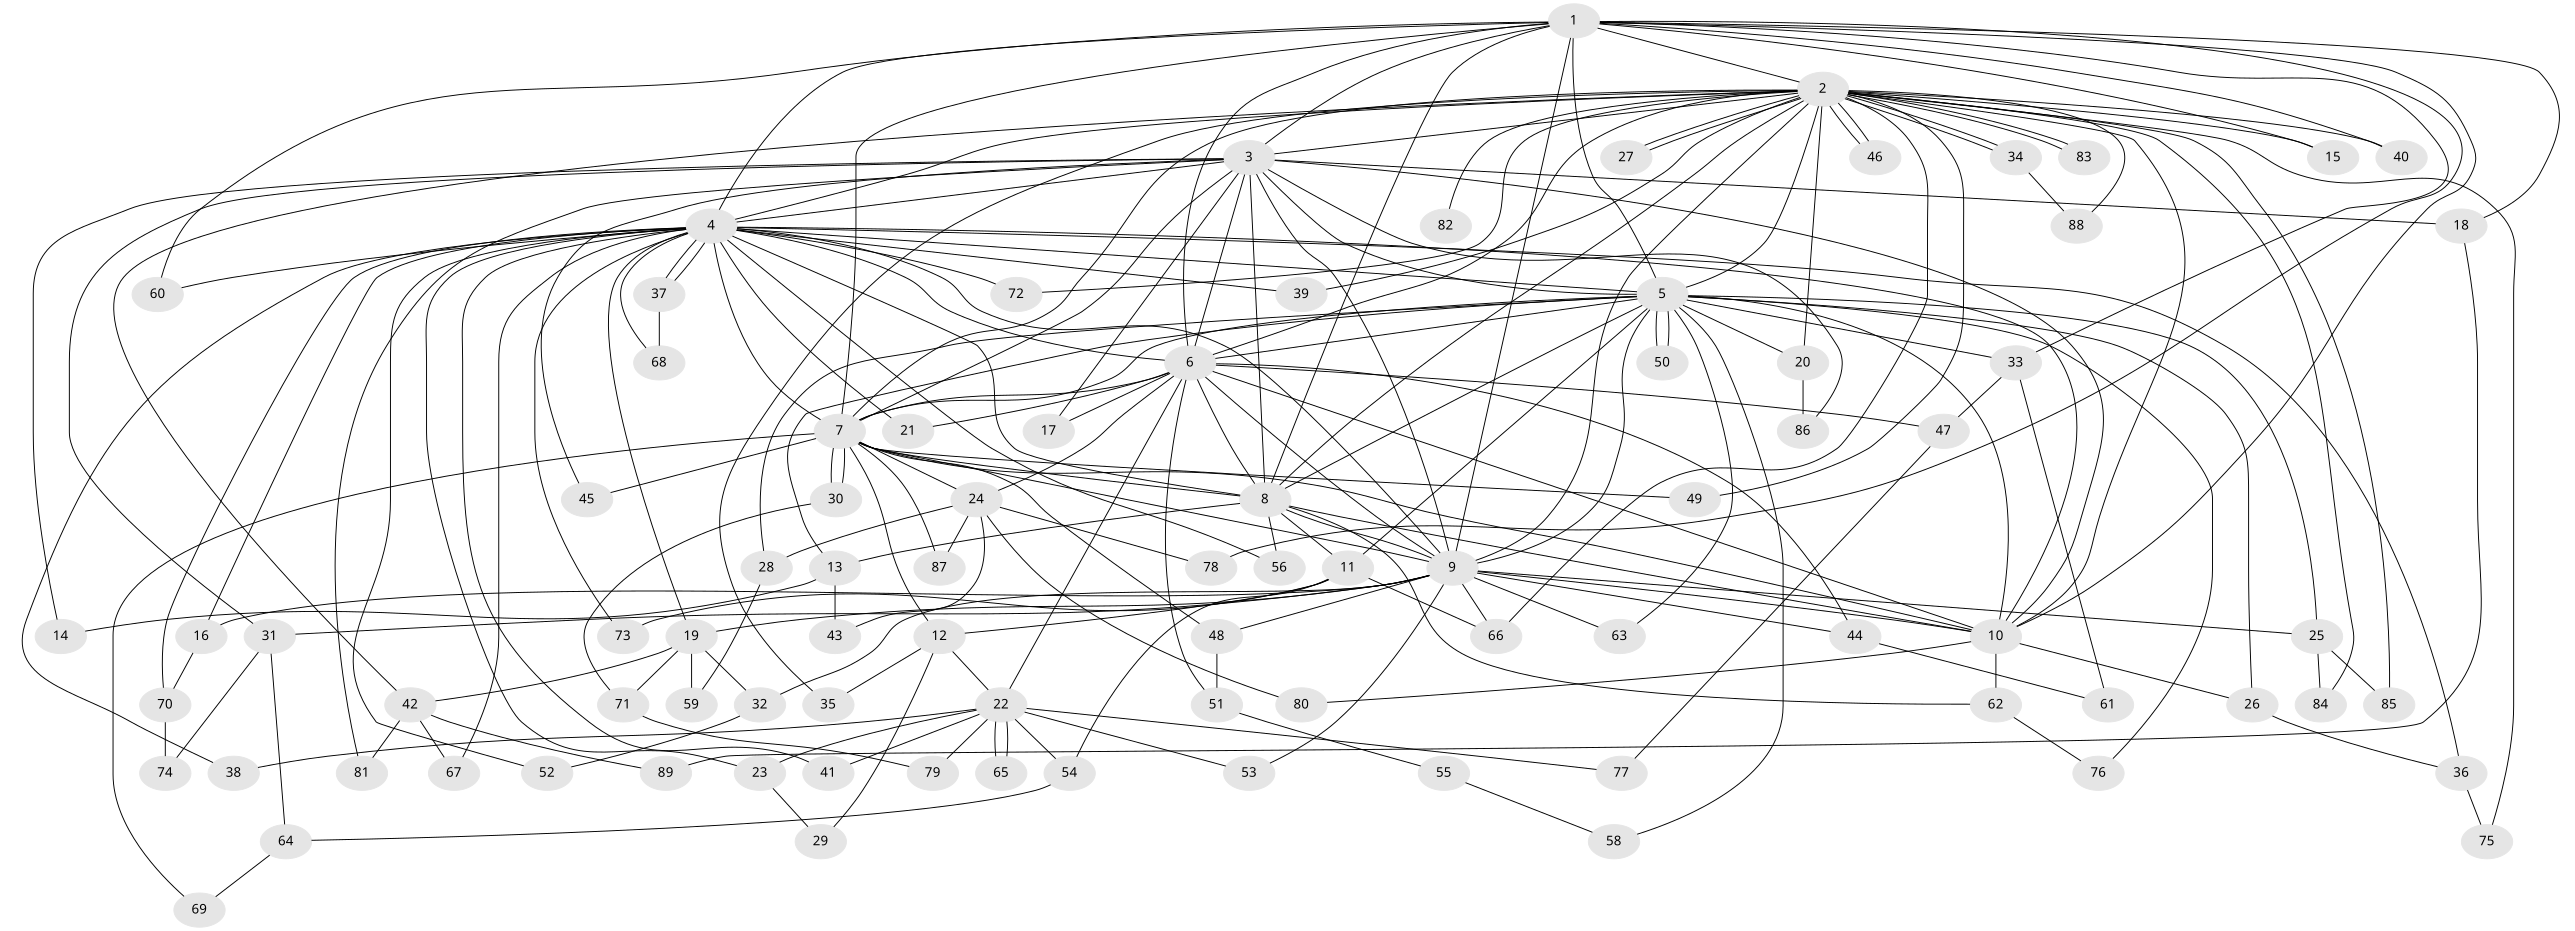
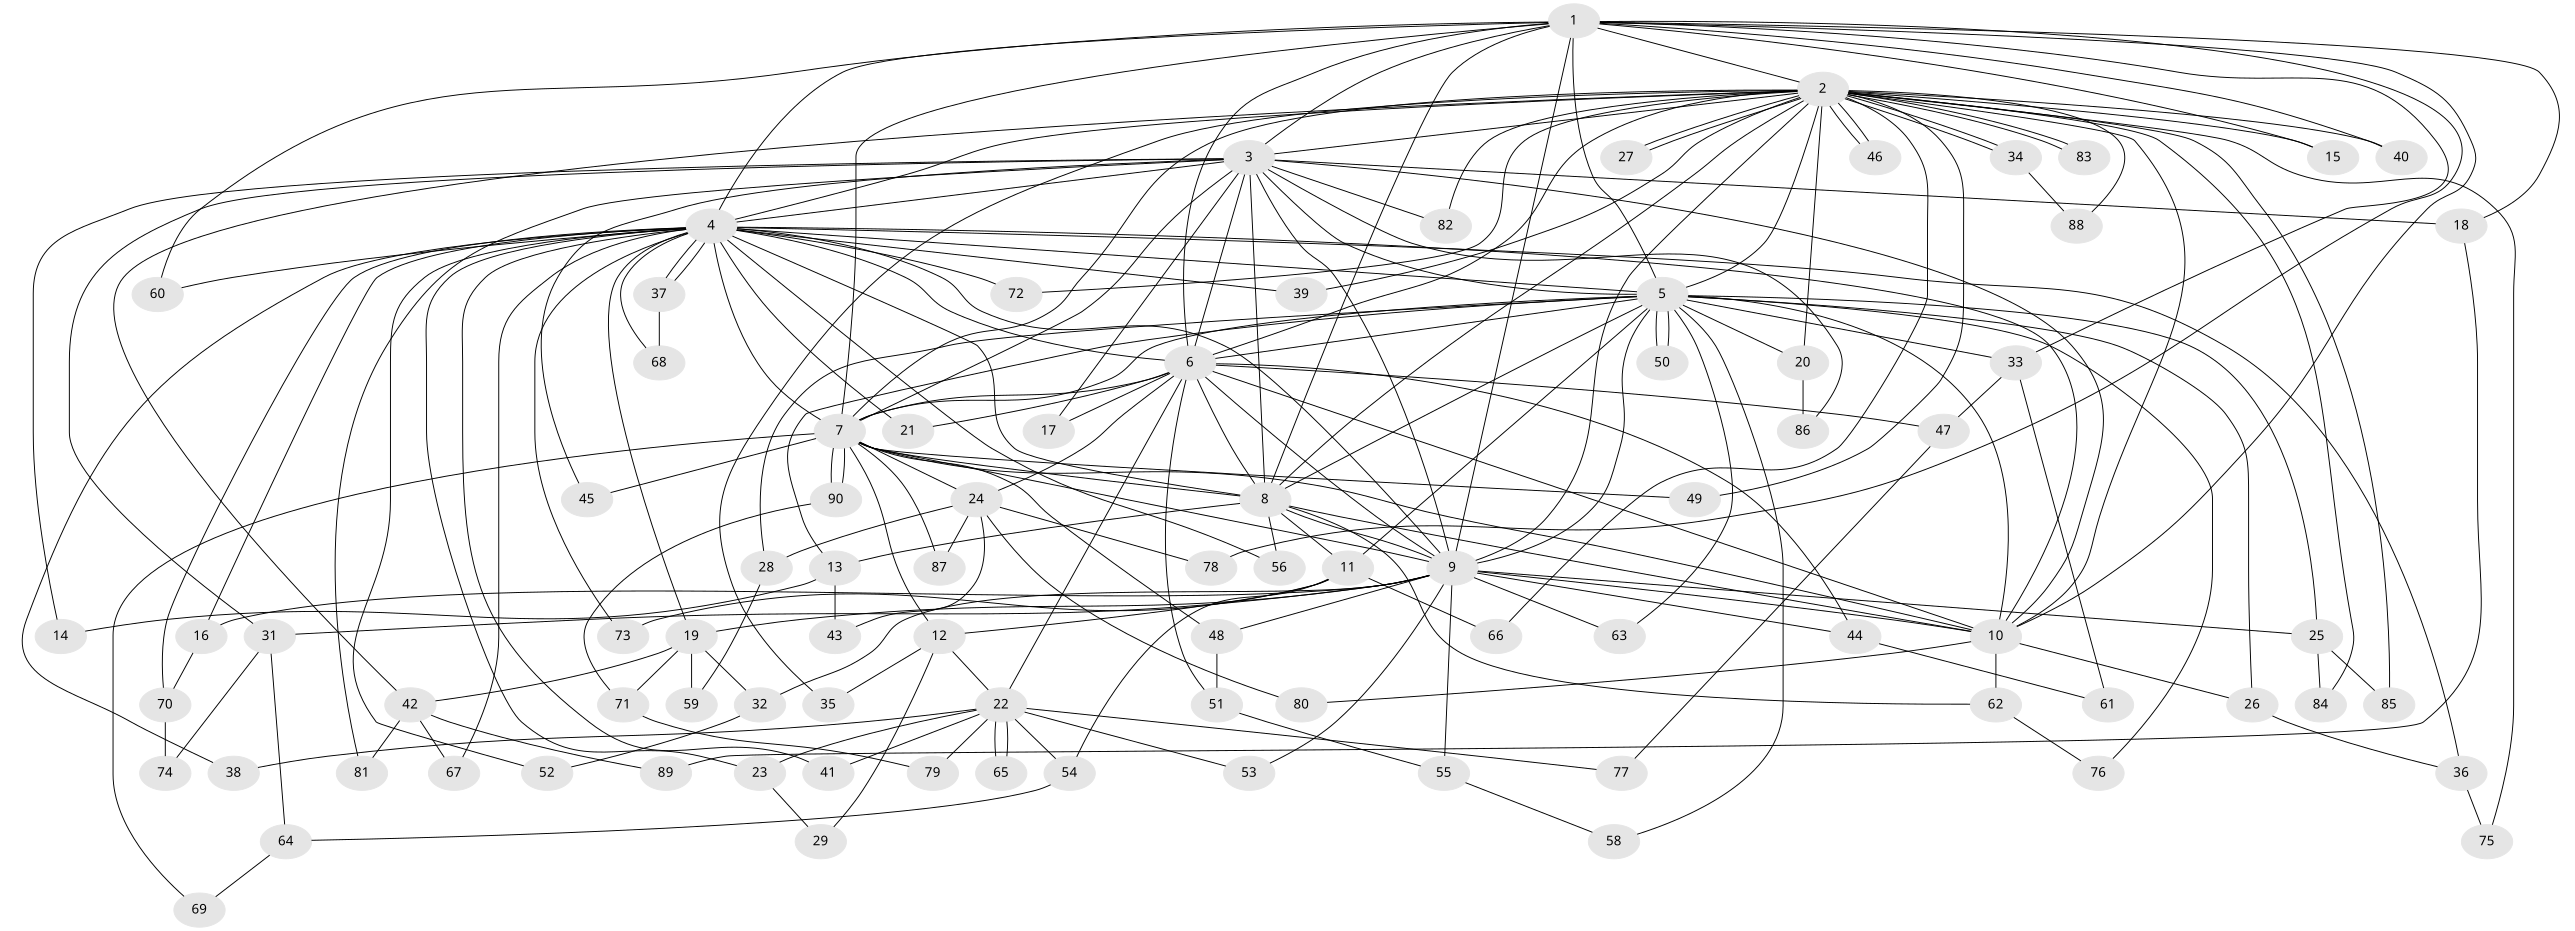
none -> (1348, 192)
(836, 500) -> (836, 500)
(1474, 602) -> (1448, 671)
